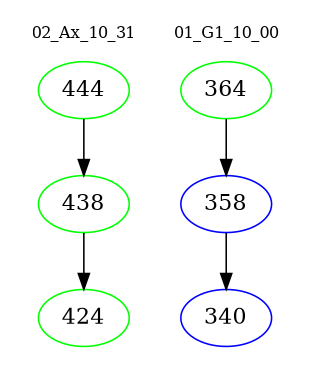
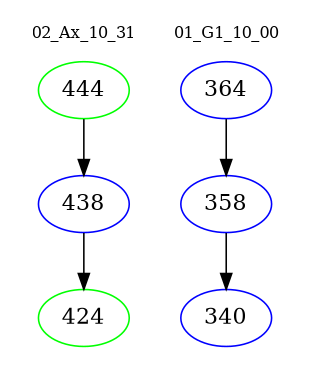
(226, 90) -> (226, 90)
(84, 204) -> (84, 204)
